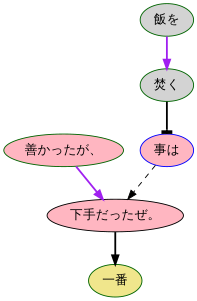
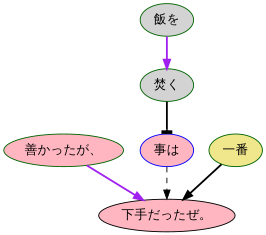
(115, 244) -> (206, 179)
